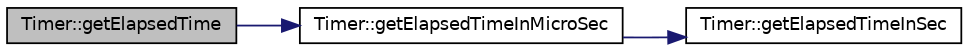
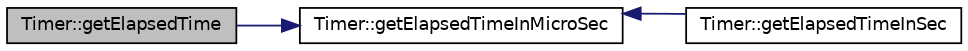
(645, 37) -> (663, 14)
